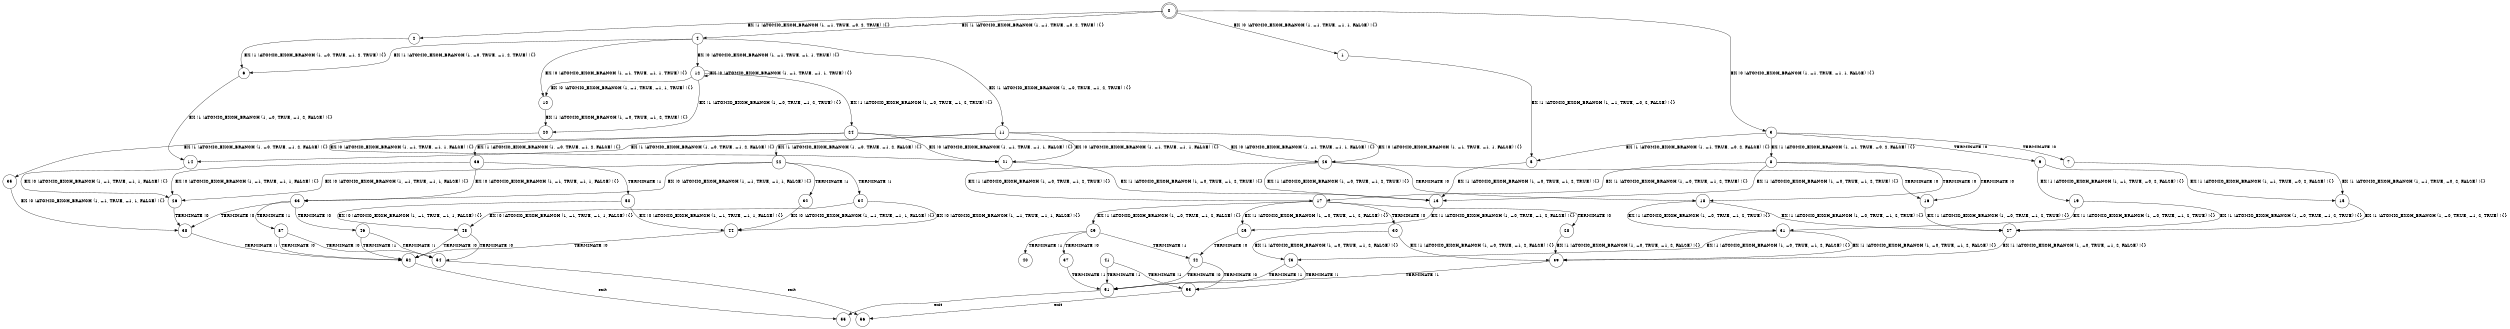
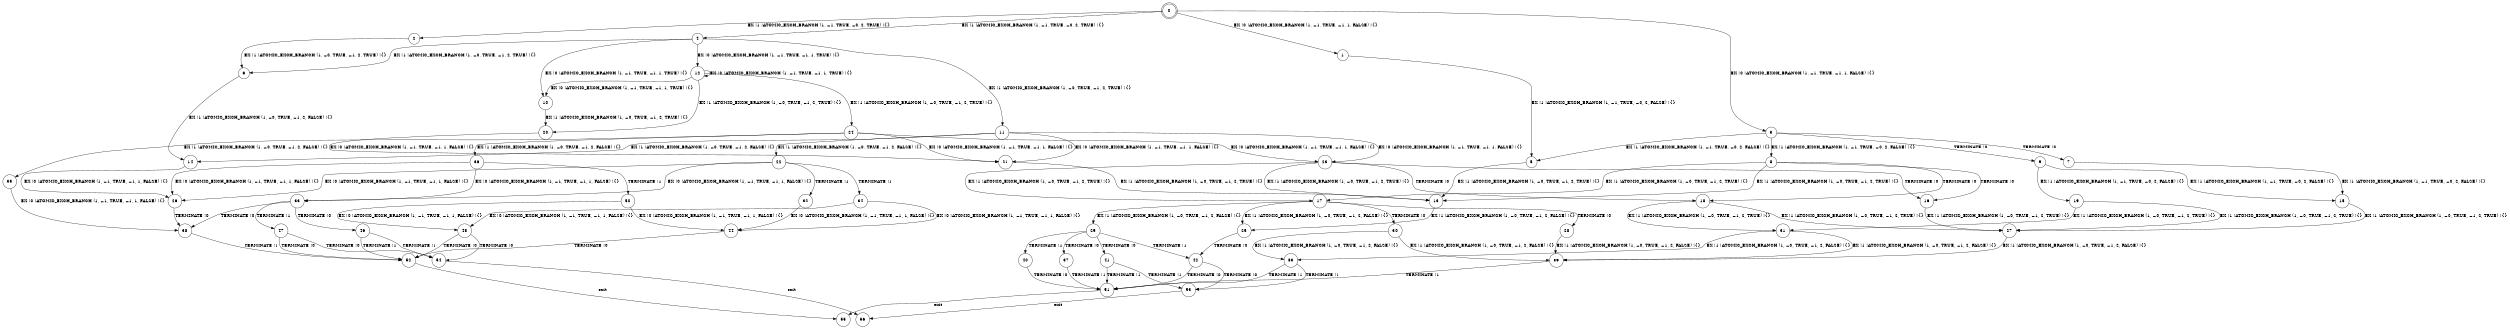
(281, 231) -> (281, 231)
none -> (1101, 244)
(1291, 260) -> (1291, 260)
none -> (1059, 285)
